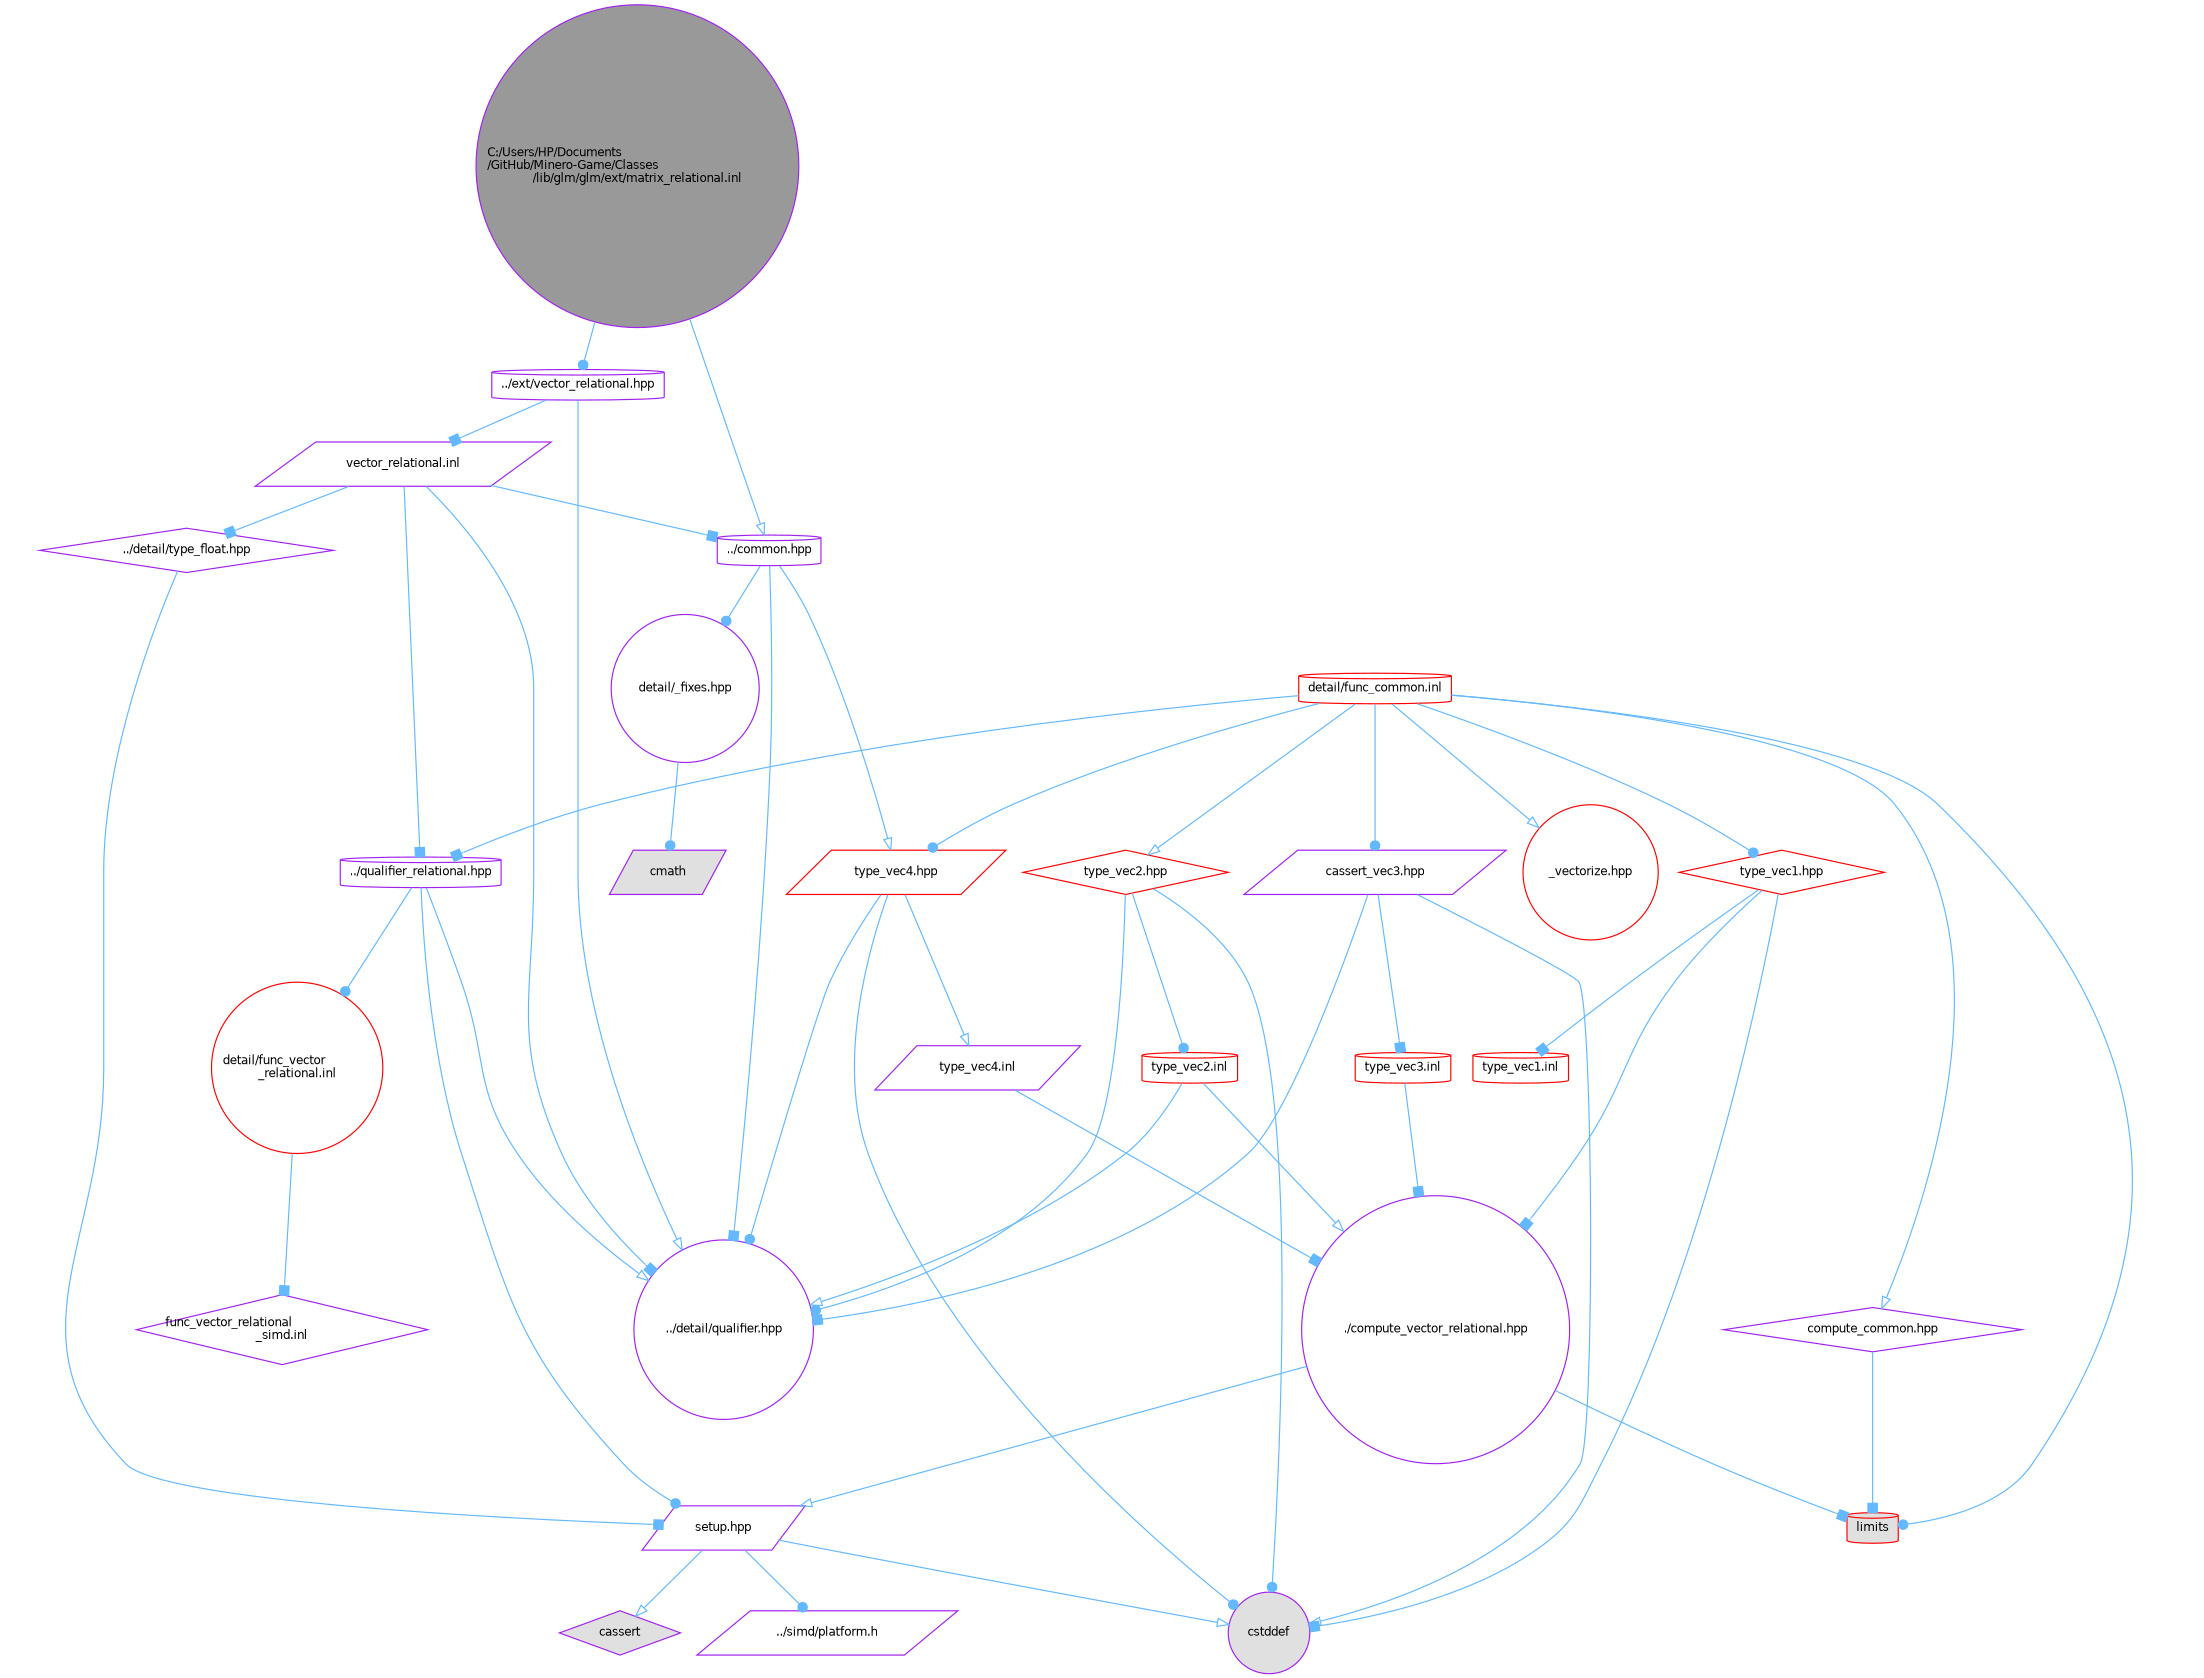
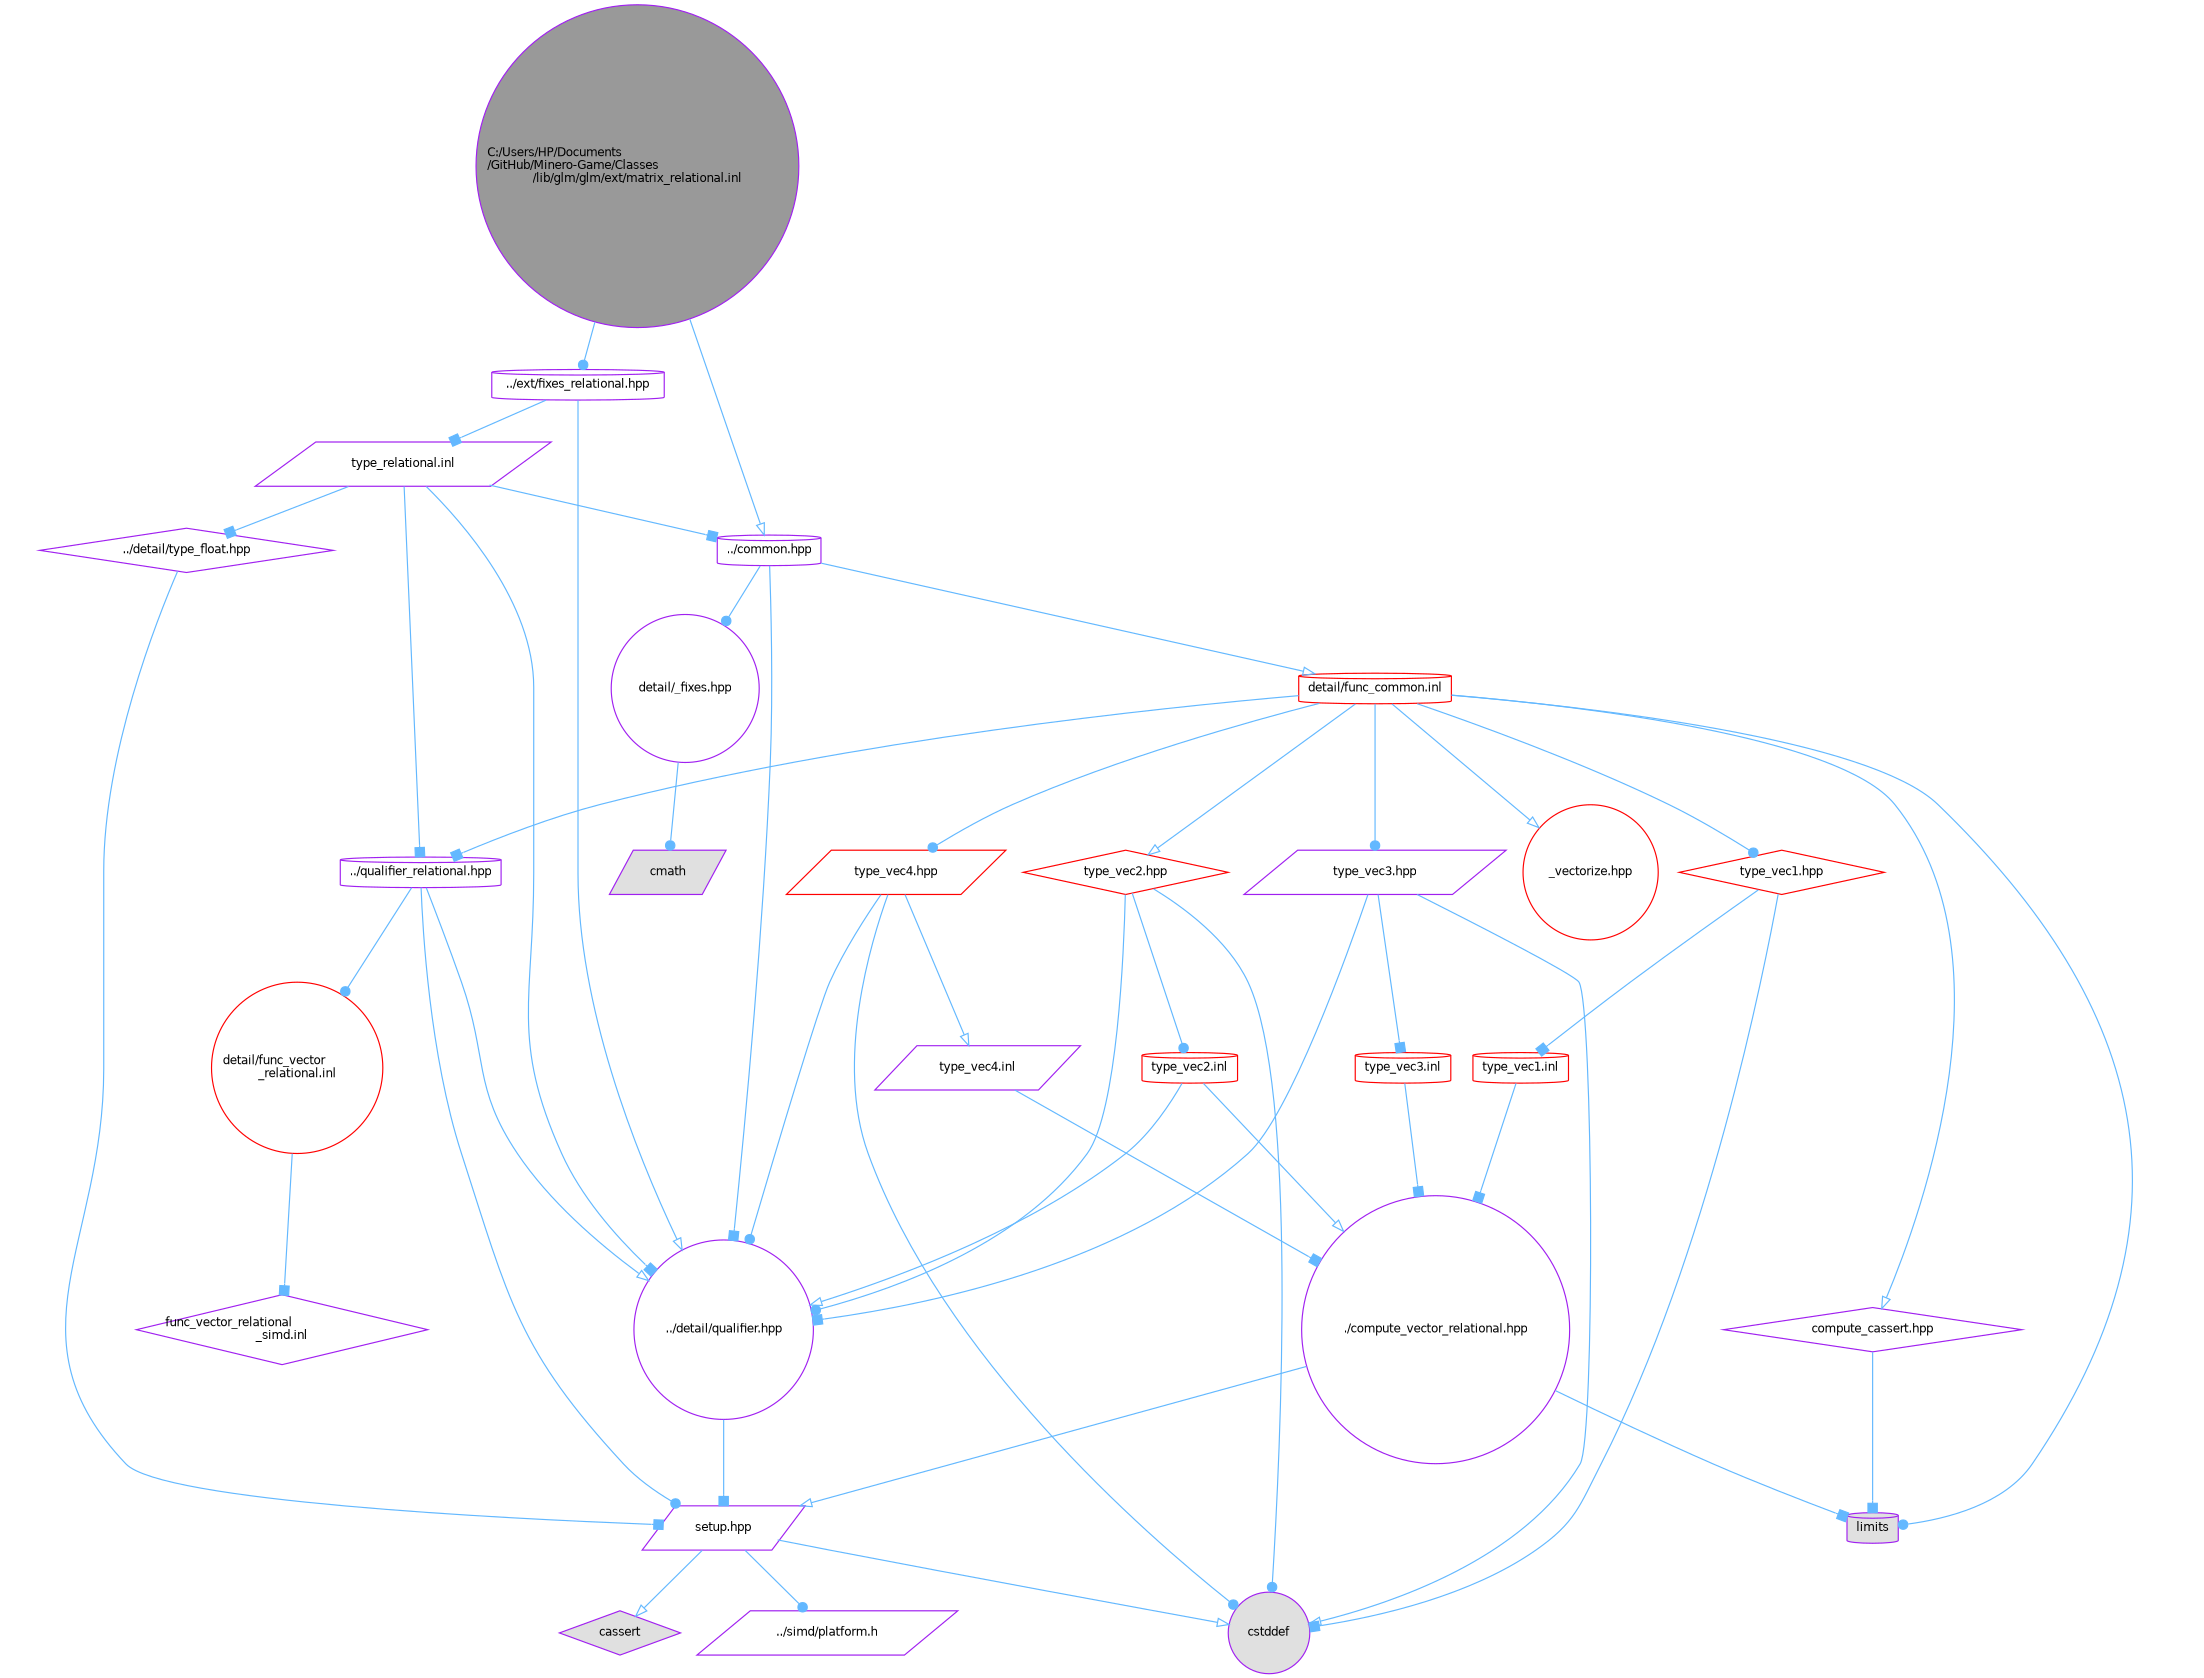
(578, 385) -> (578, 385)
(403, 464) -> (403, 464)
(843, 698) -> (1062, 617)
(1375, 872) -> (1375, 872)
(1635, 1046) -> (1498, 1137)
(1873, 1330) -> (1873, 1330)
none -> (724, 1457)
(1873, 1528) -> (1873, 1528)
